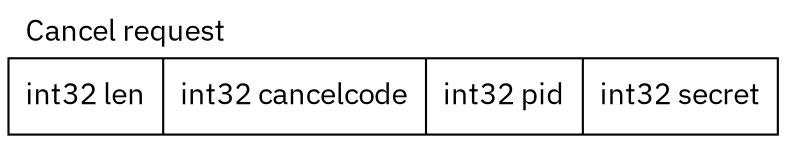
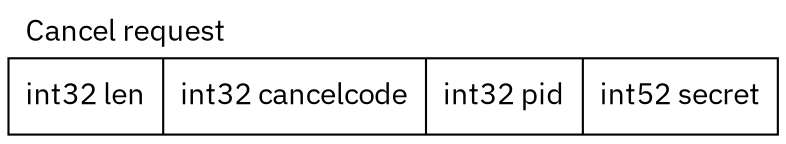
(680, 95) -> (680, 95)
